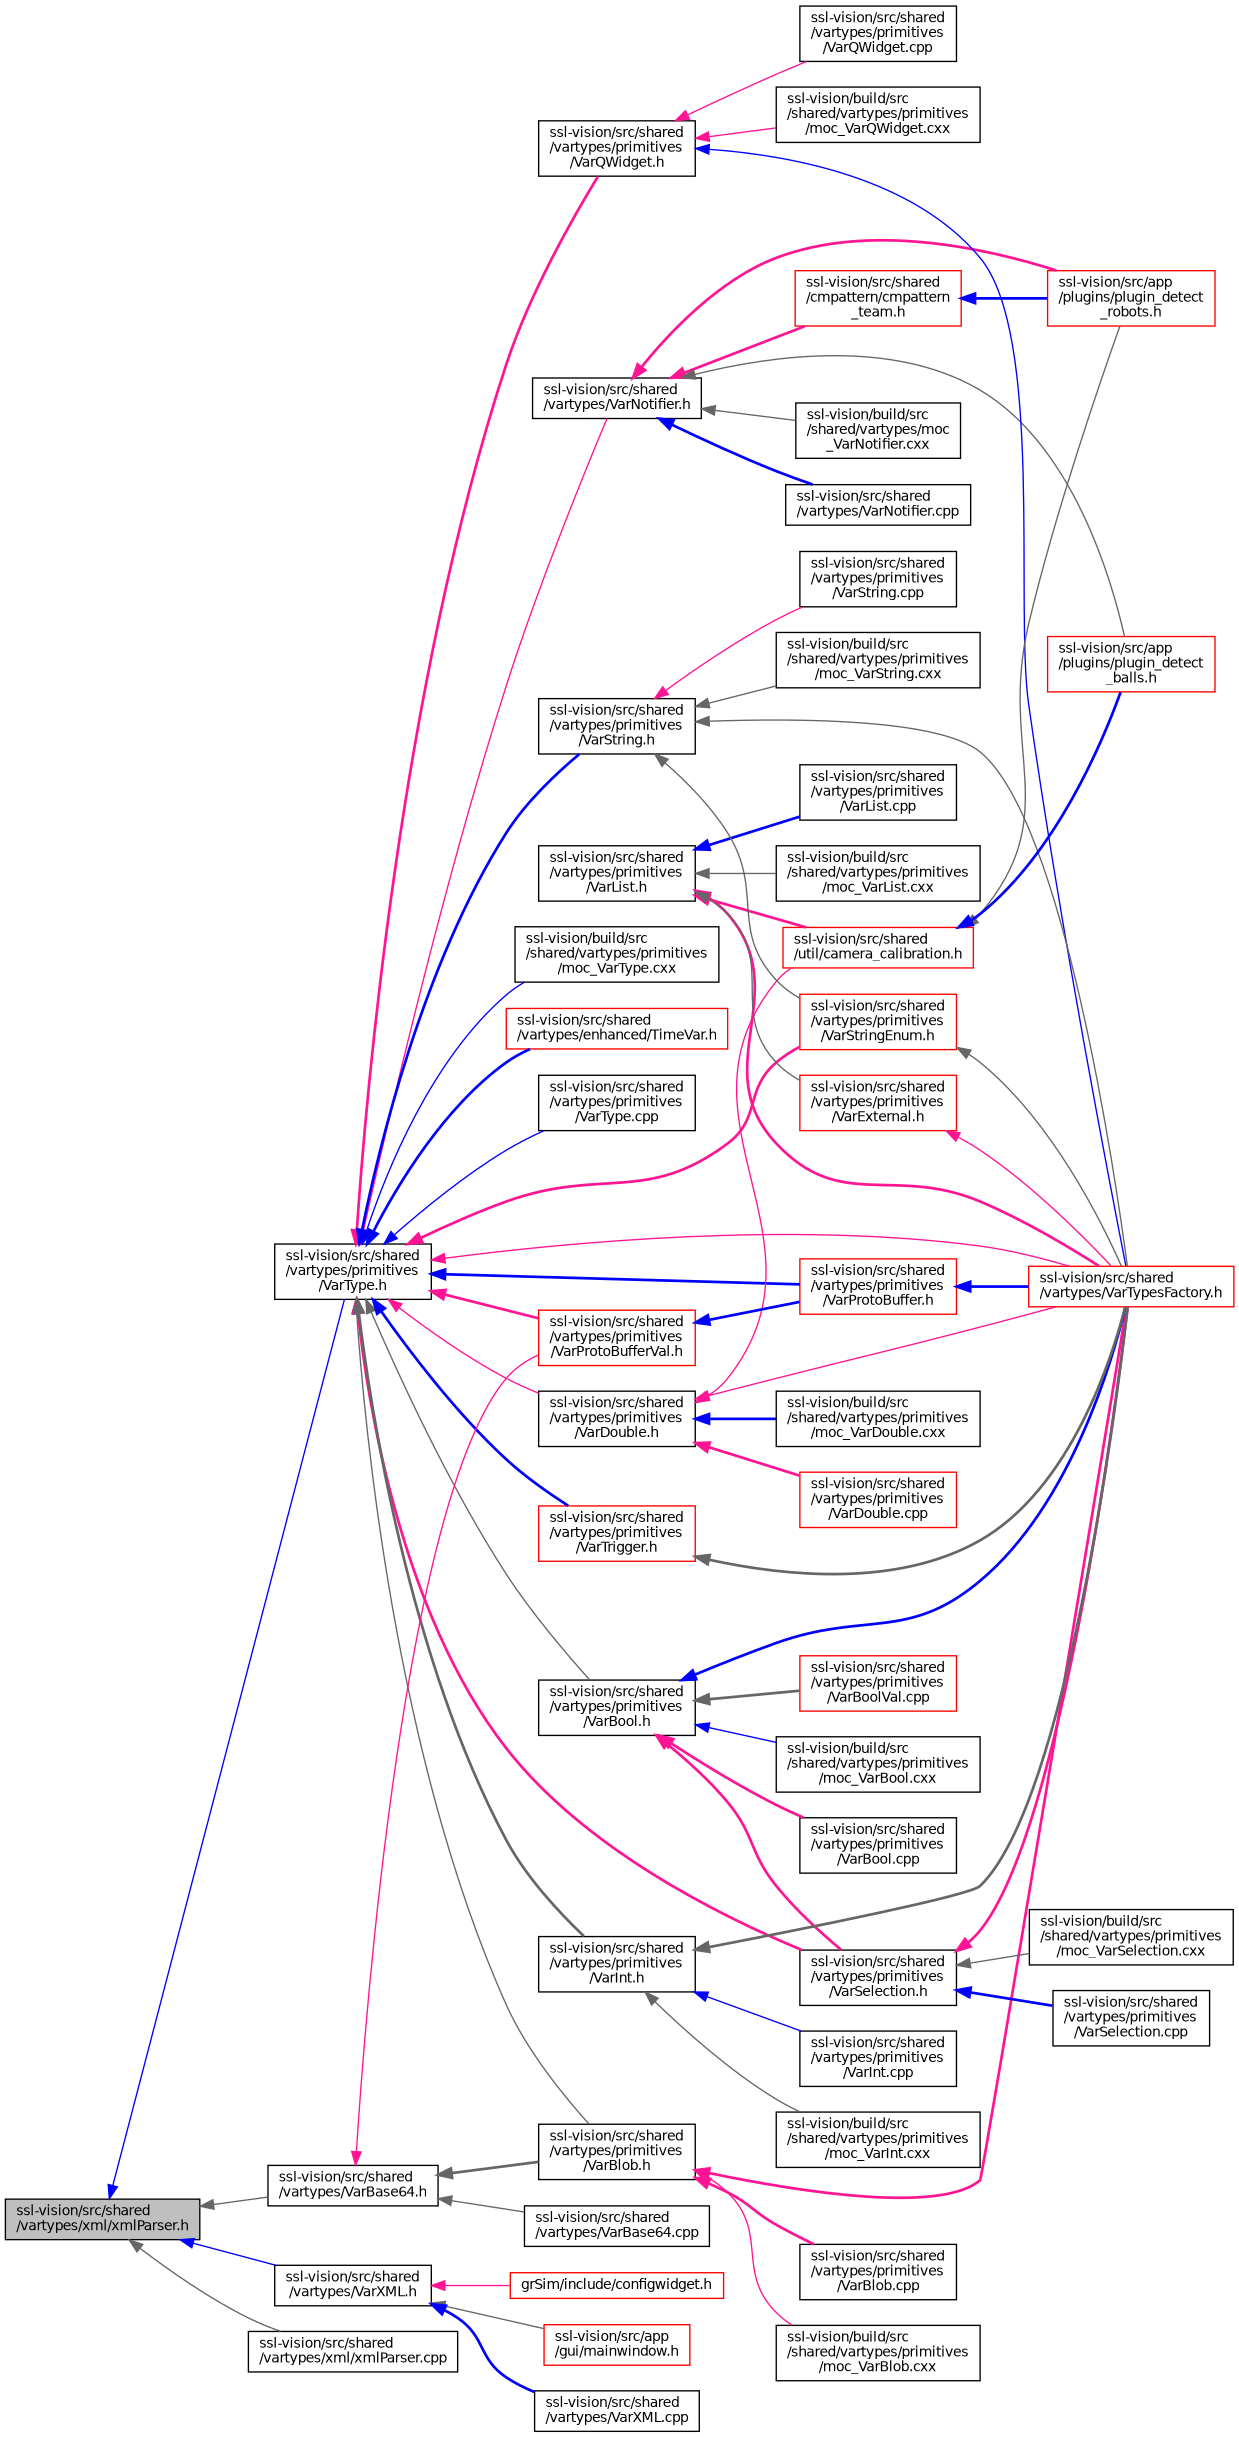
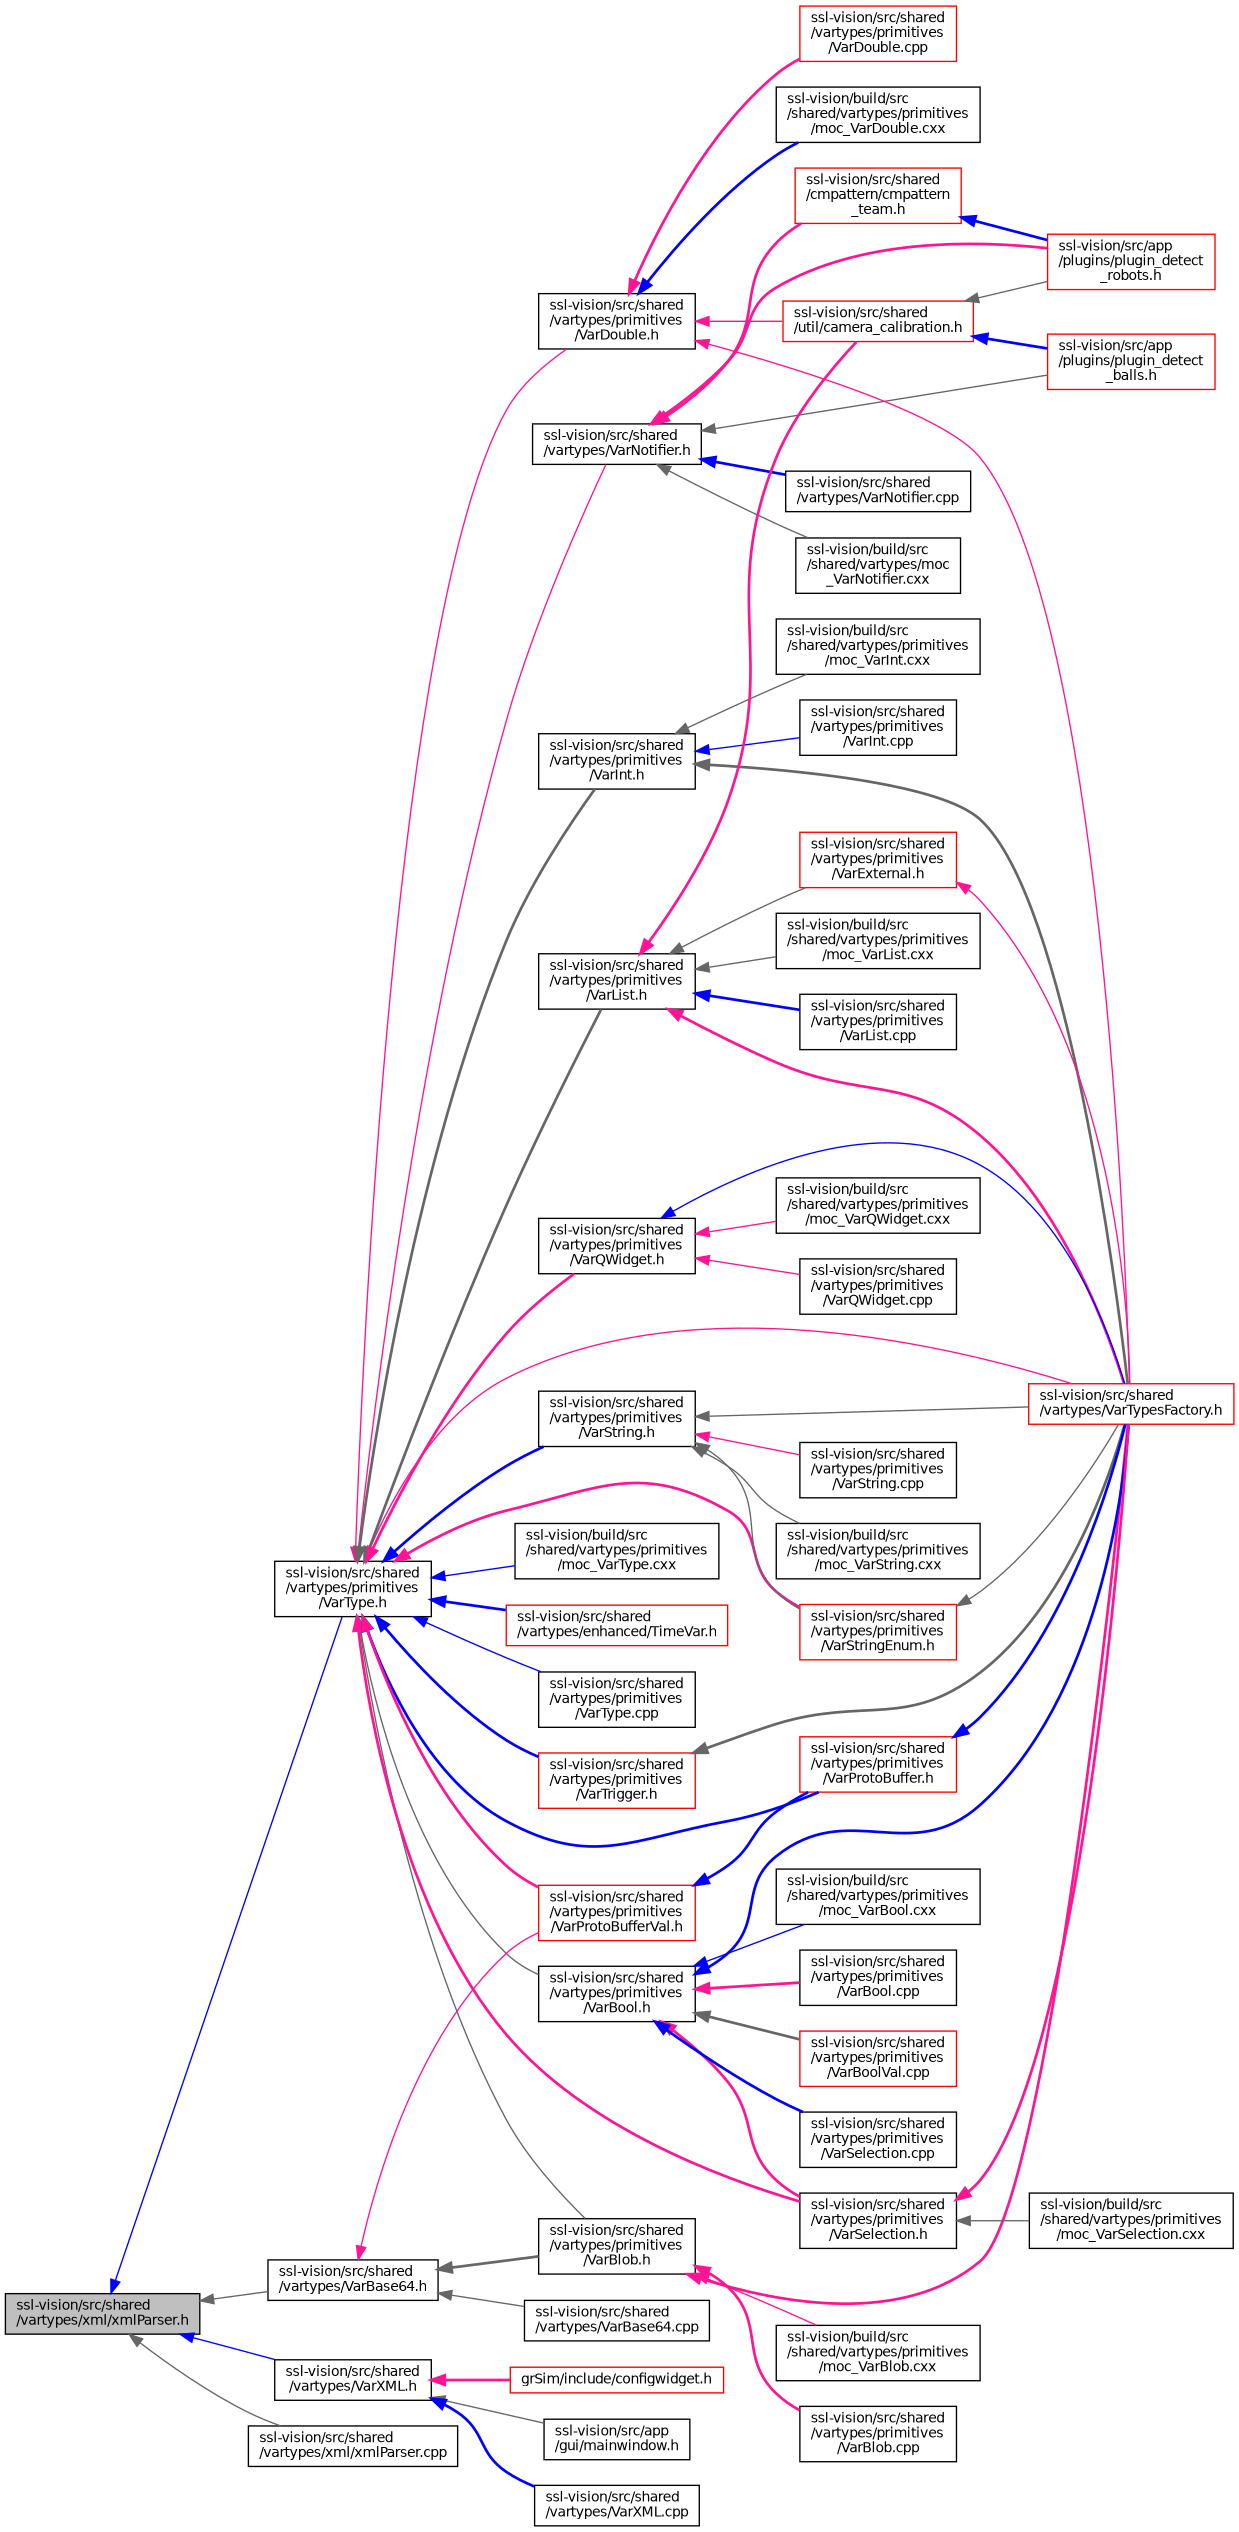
none -> (477, 1275)
(1003, 1998) -> (733, 2074)
(478, 2286) -> (478, 2380)
(617, 2345) -> (617, 2439)
